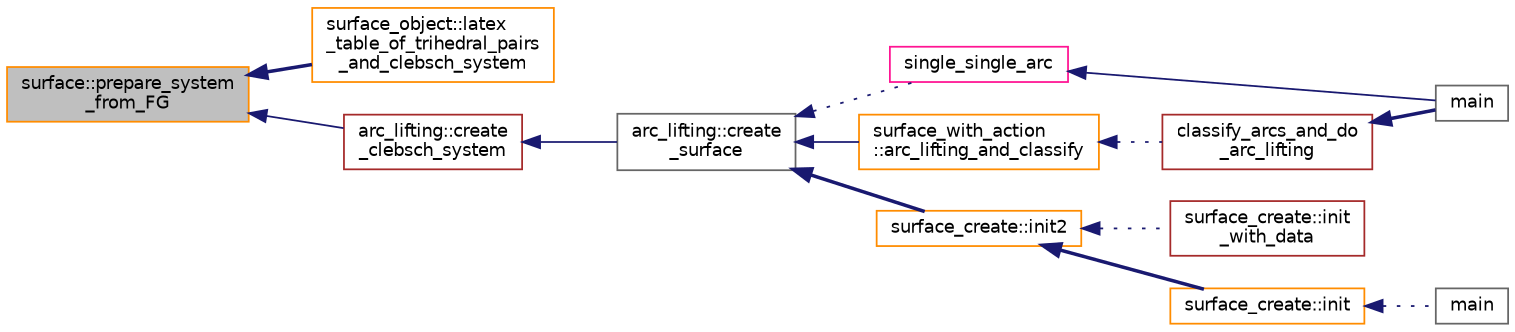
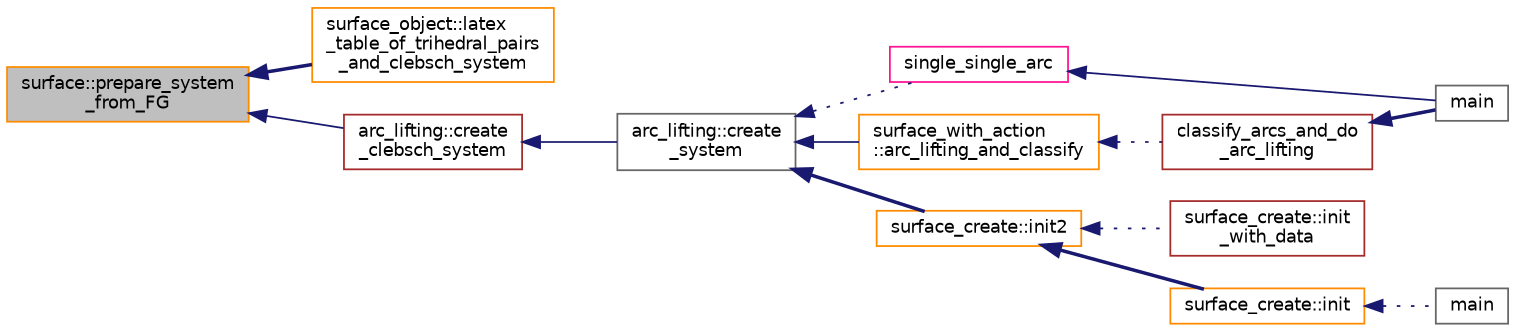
(706, 142) -> (706, 142)
